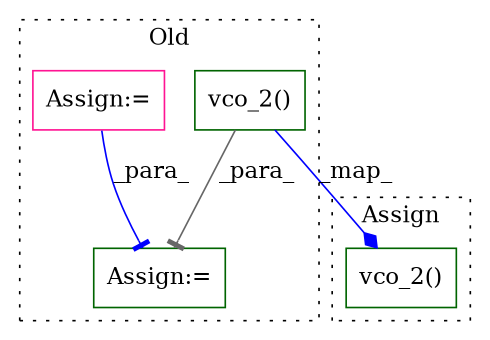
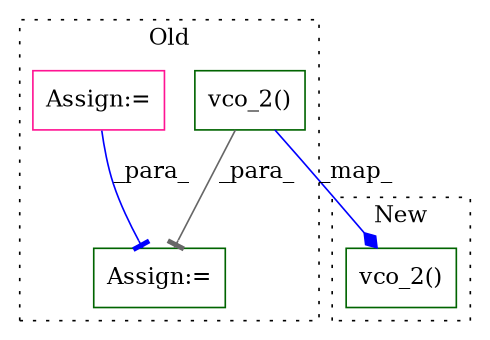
(401, 216) -> (401, 216)
